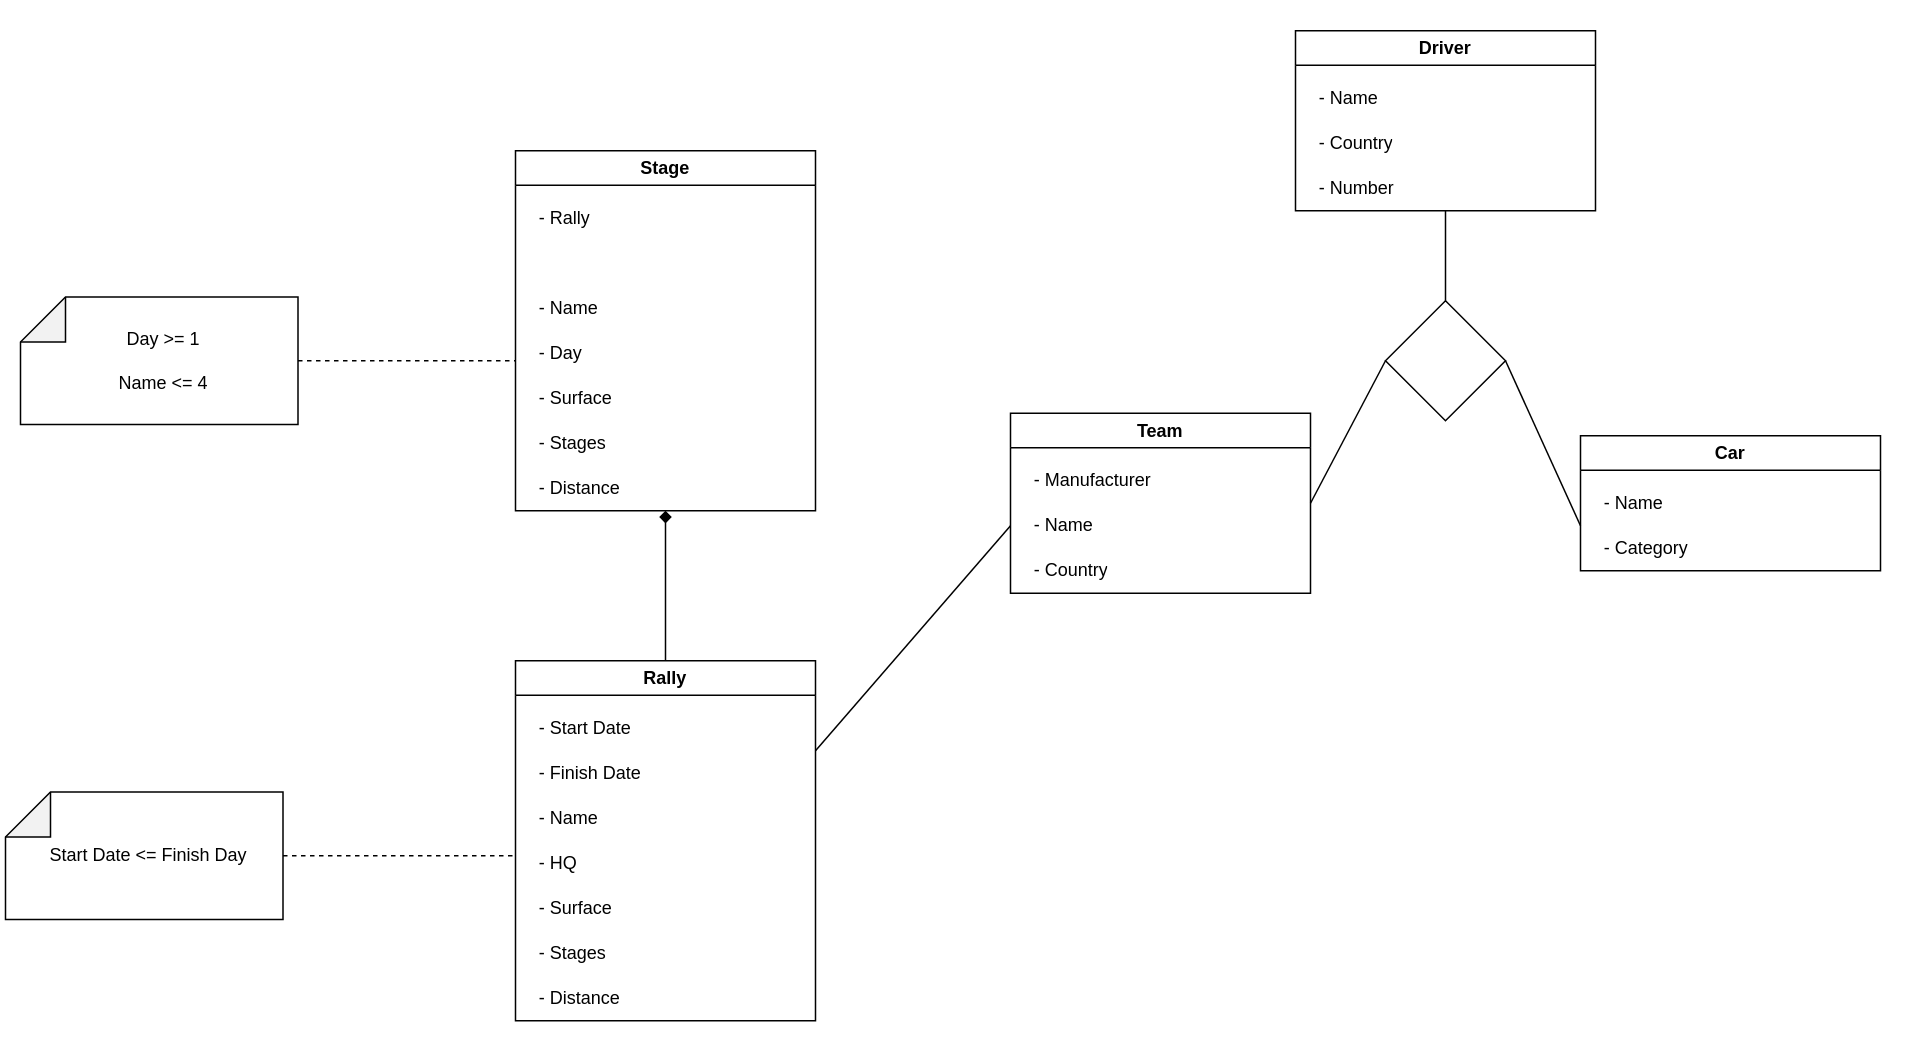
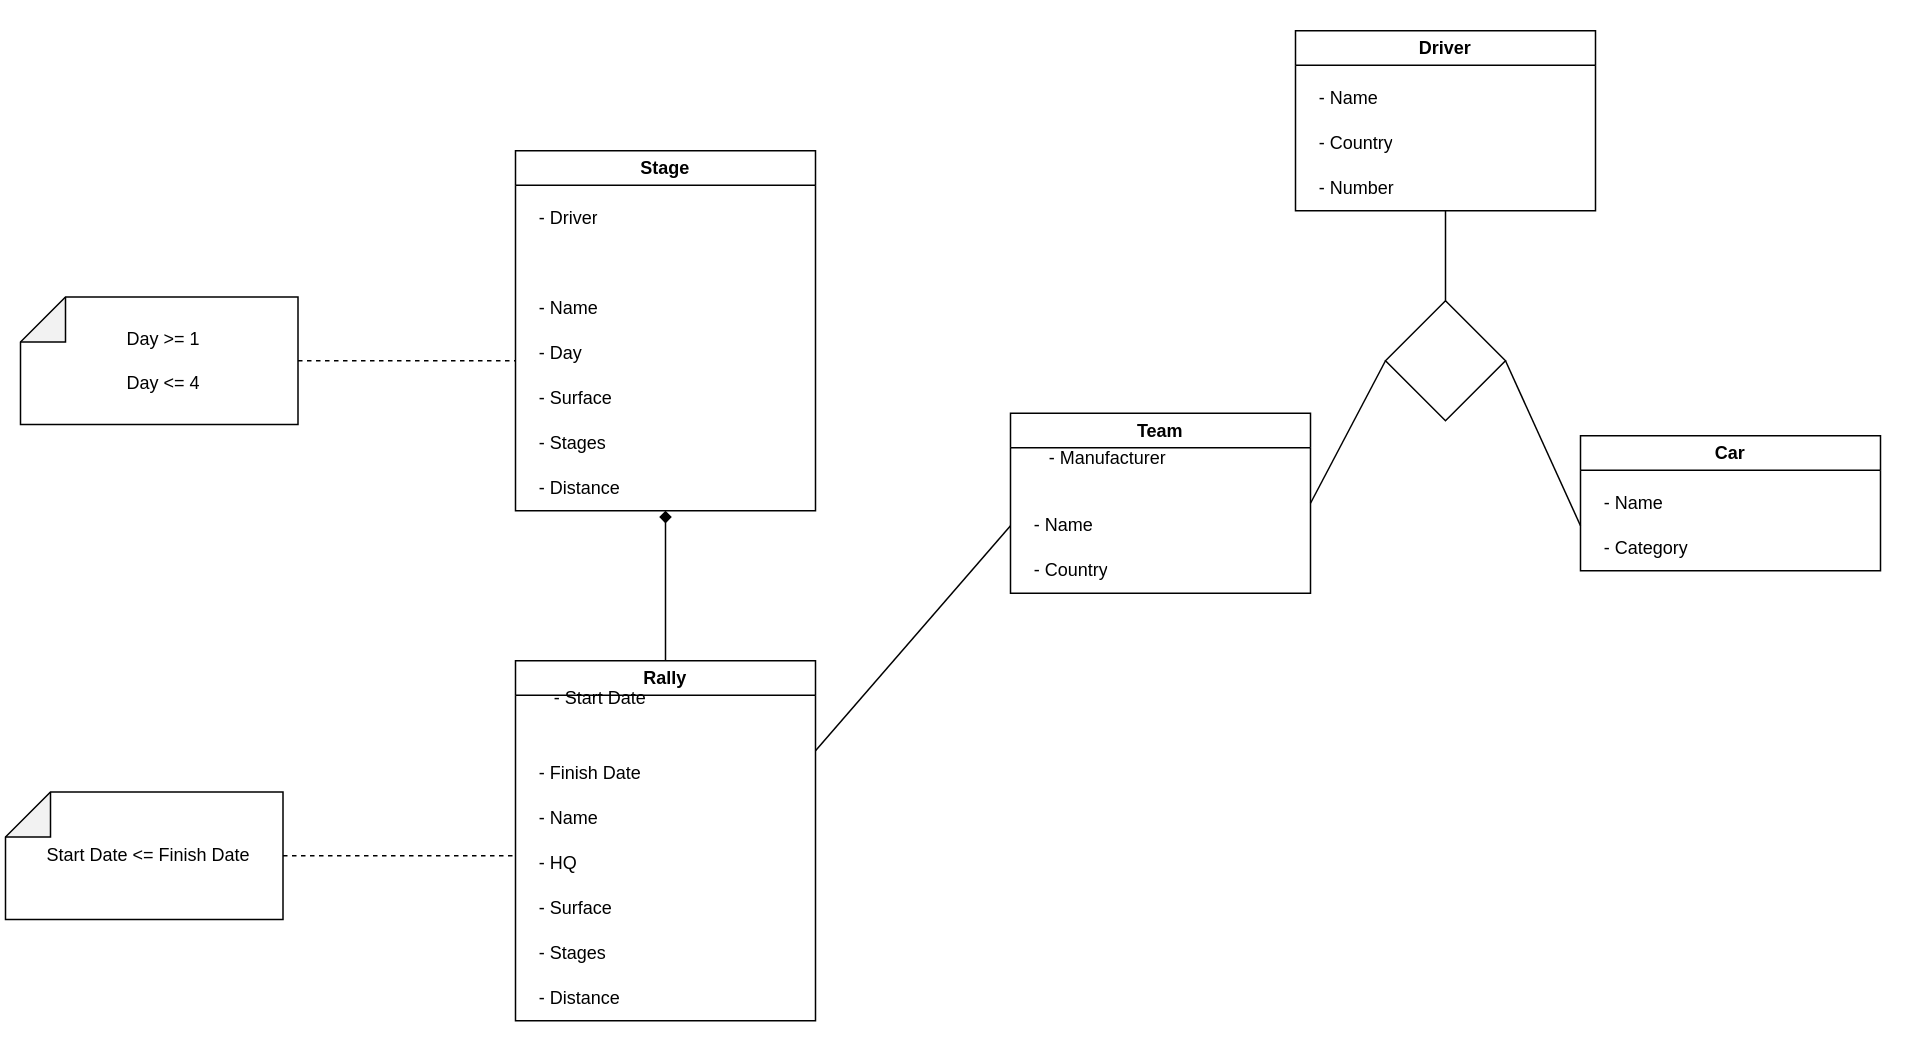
(568, 218) -> (575, 218)
(164, 361) -> (164, 361)
(1093, 481) -> (1108, 458)
(590, 728) -> (605, 698)
(149, 856) -> (149, 856)
